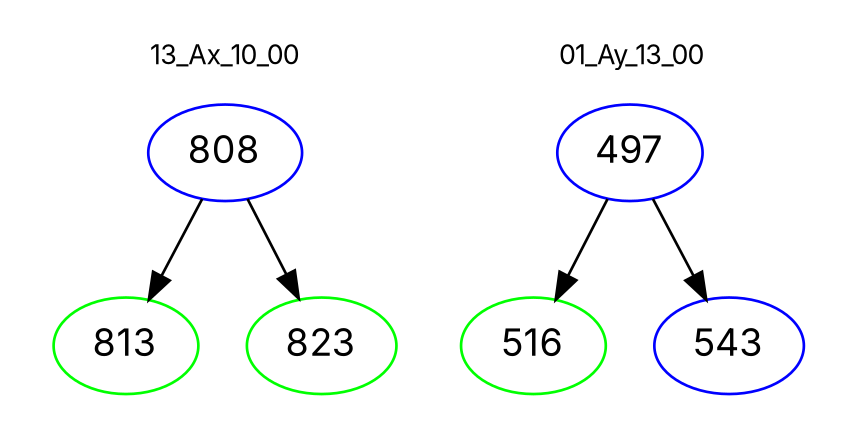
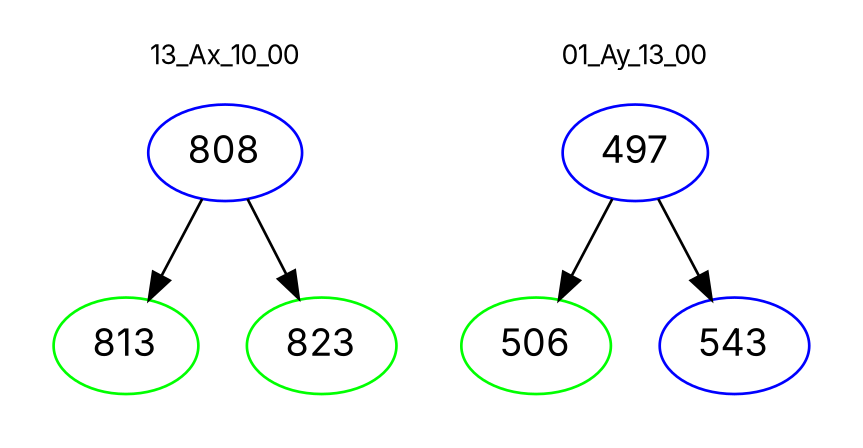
(533, 346) -> (536, 346)
